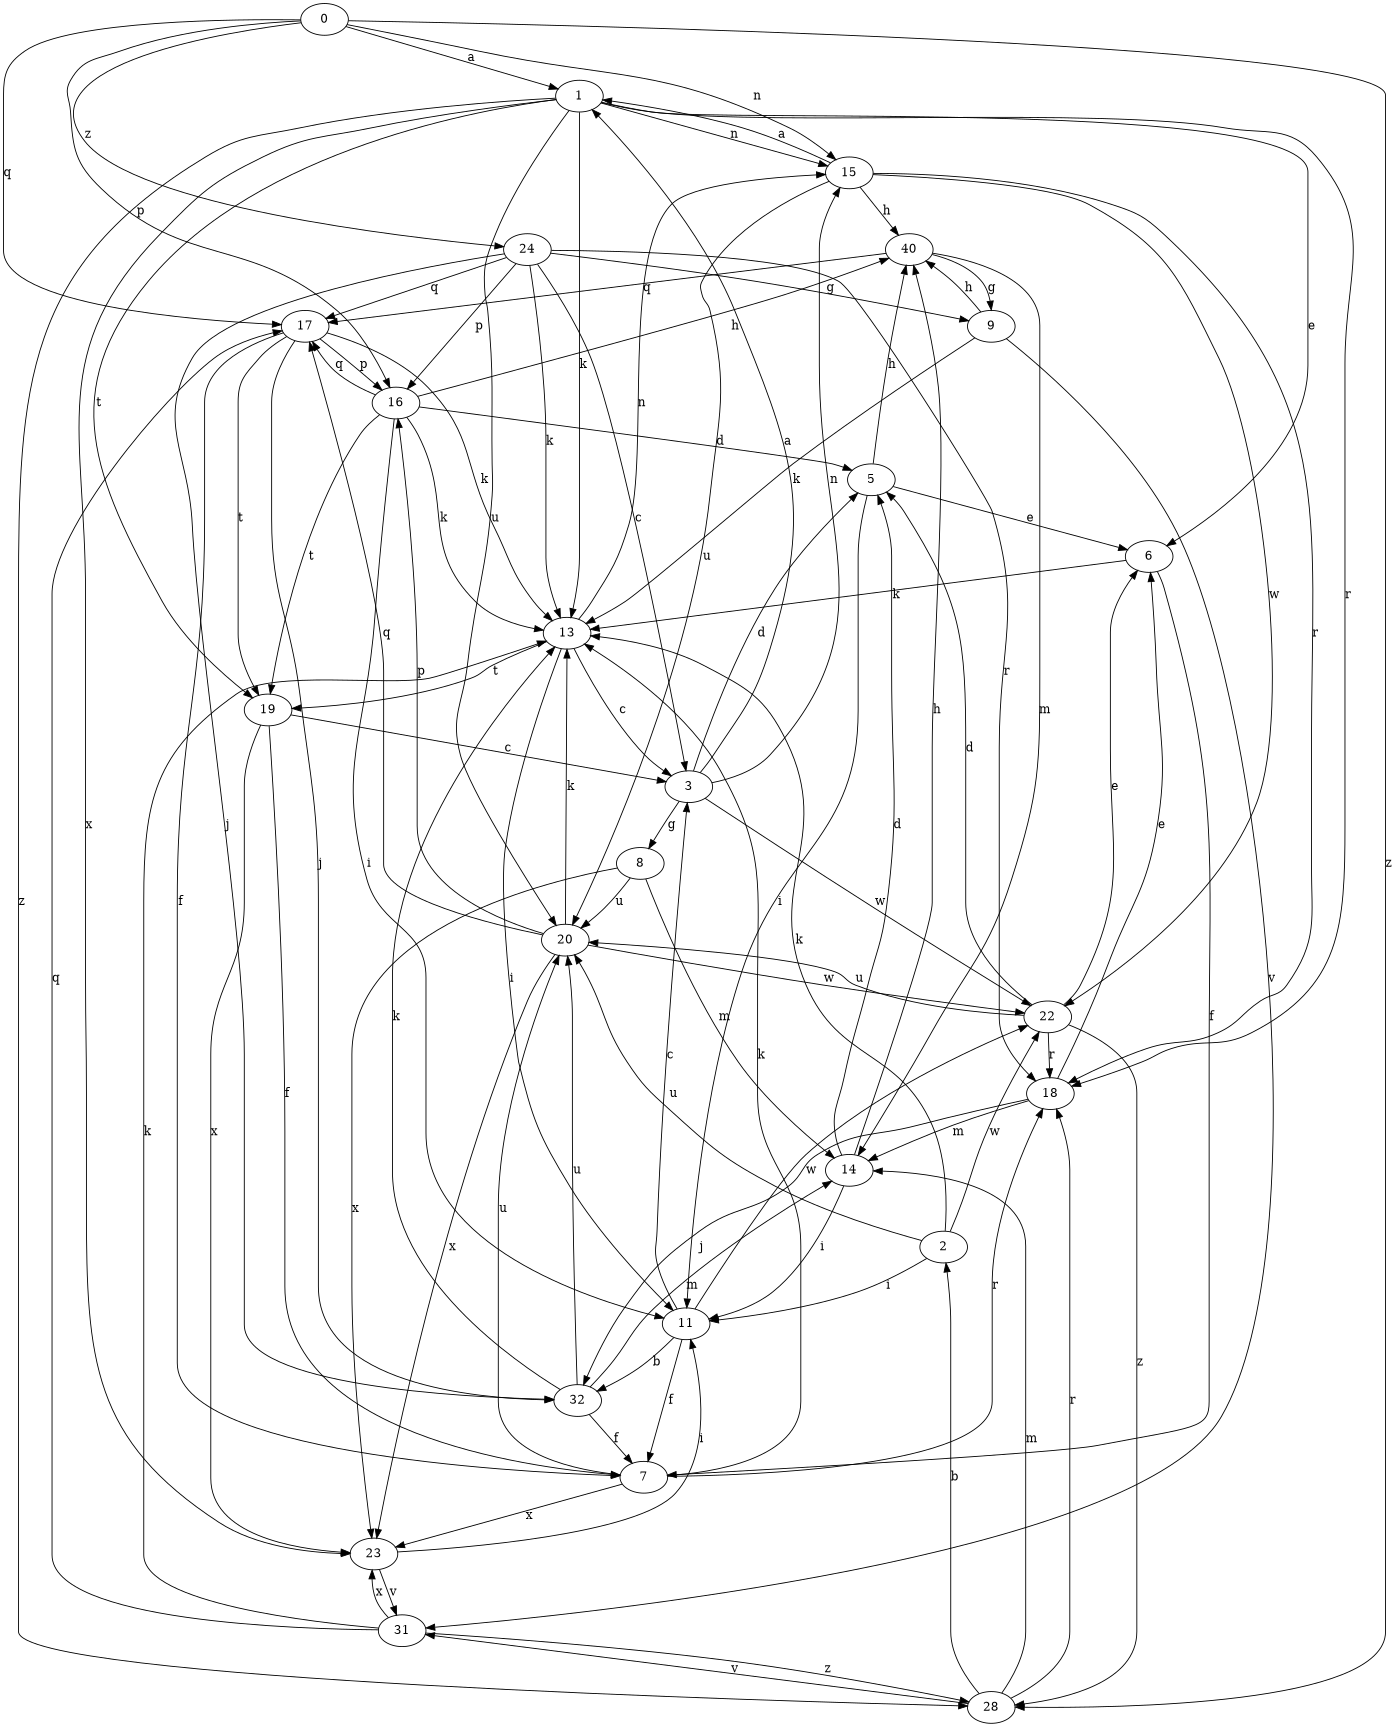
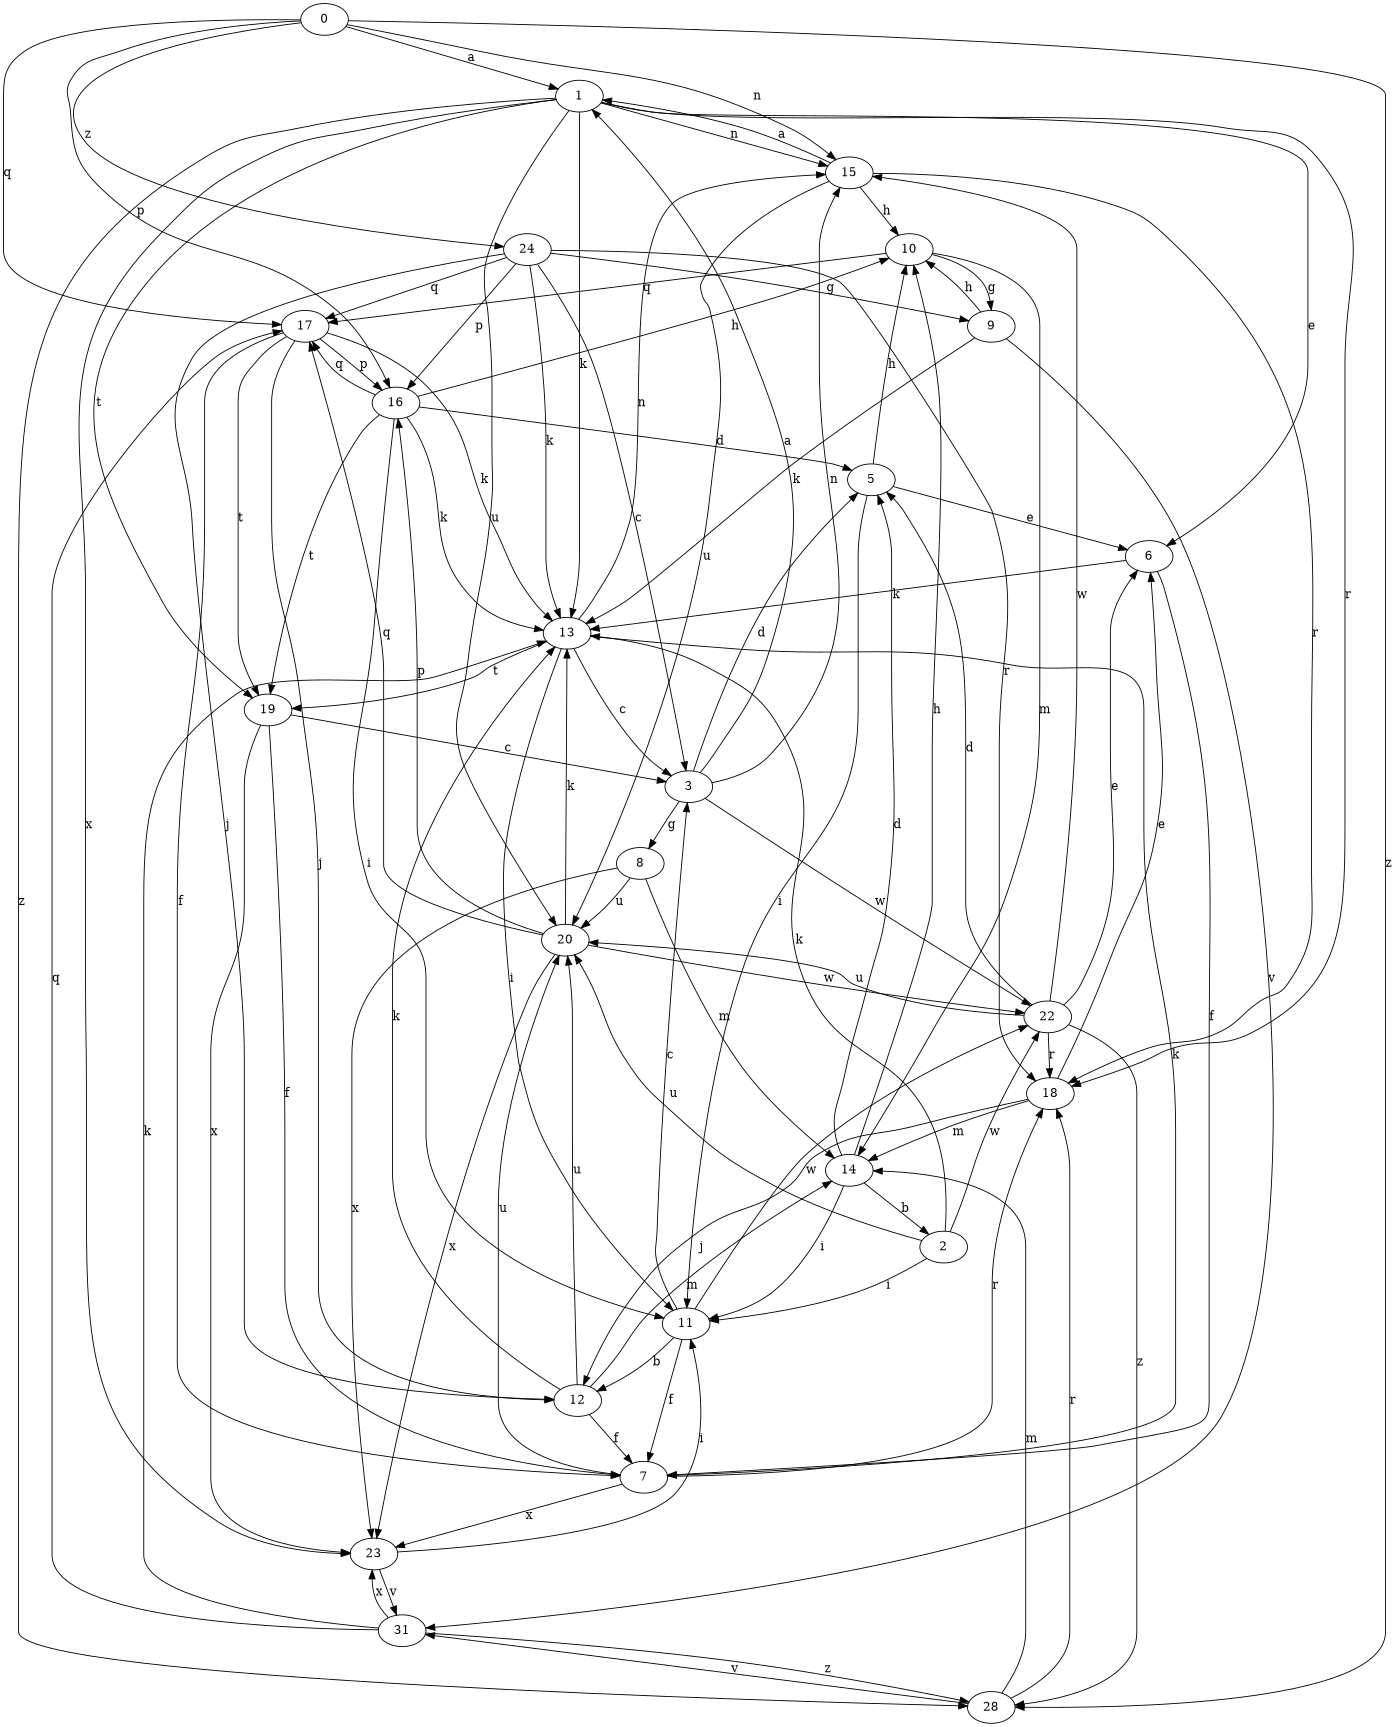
(909, 250) -> (909, 250)
(1258, 504) -> (1077, 518)
(758, 1105) -> (1167, 1021)
(578, 1401) -> (578, 1401)
(951, 1487) -> (893, 1206)
